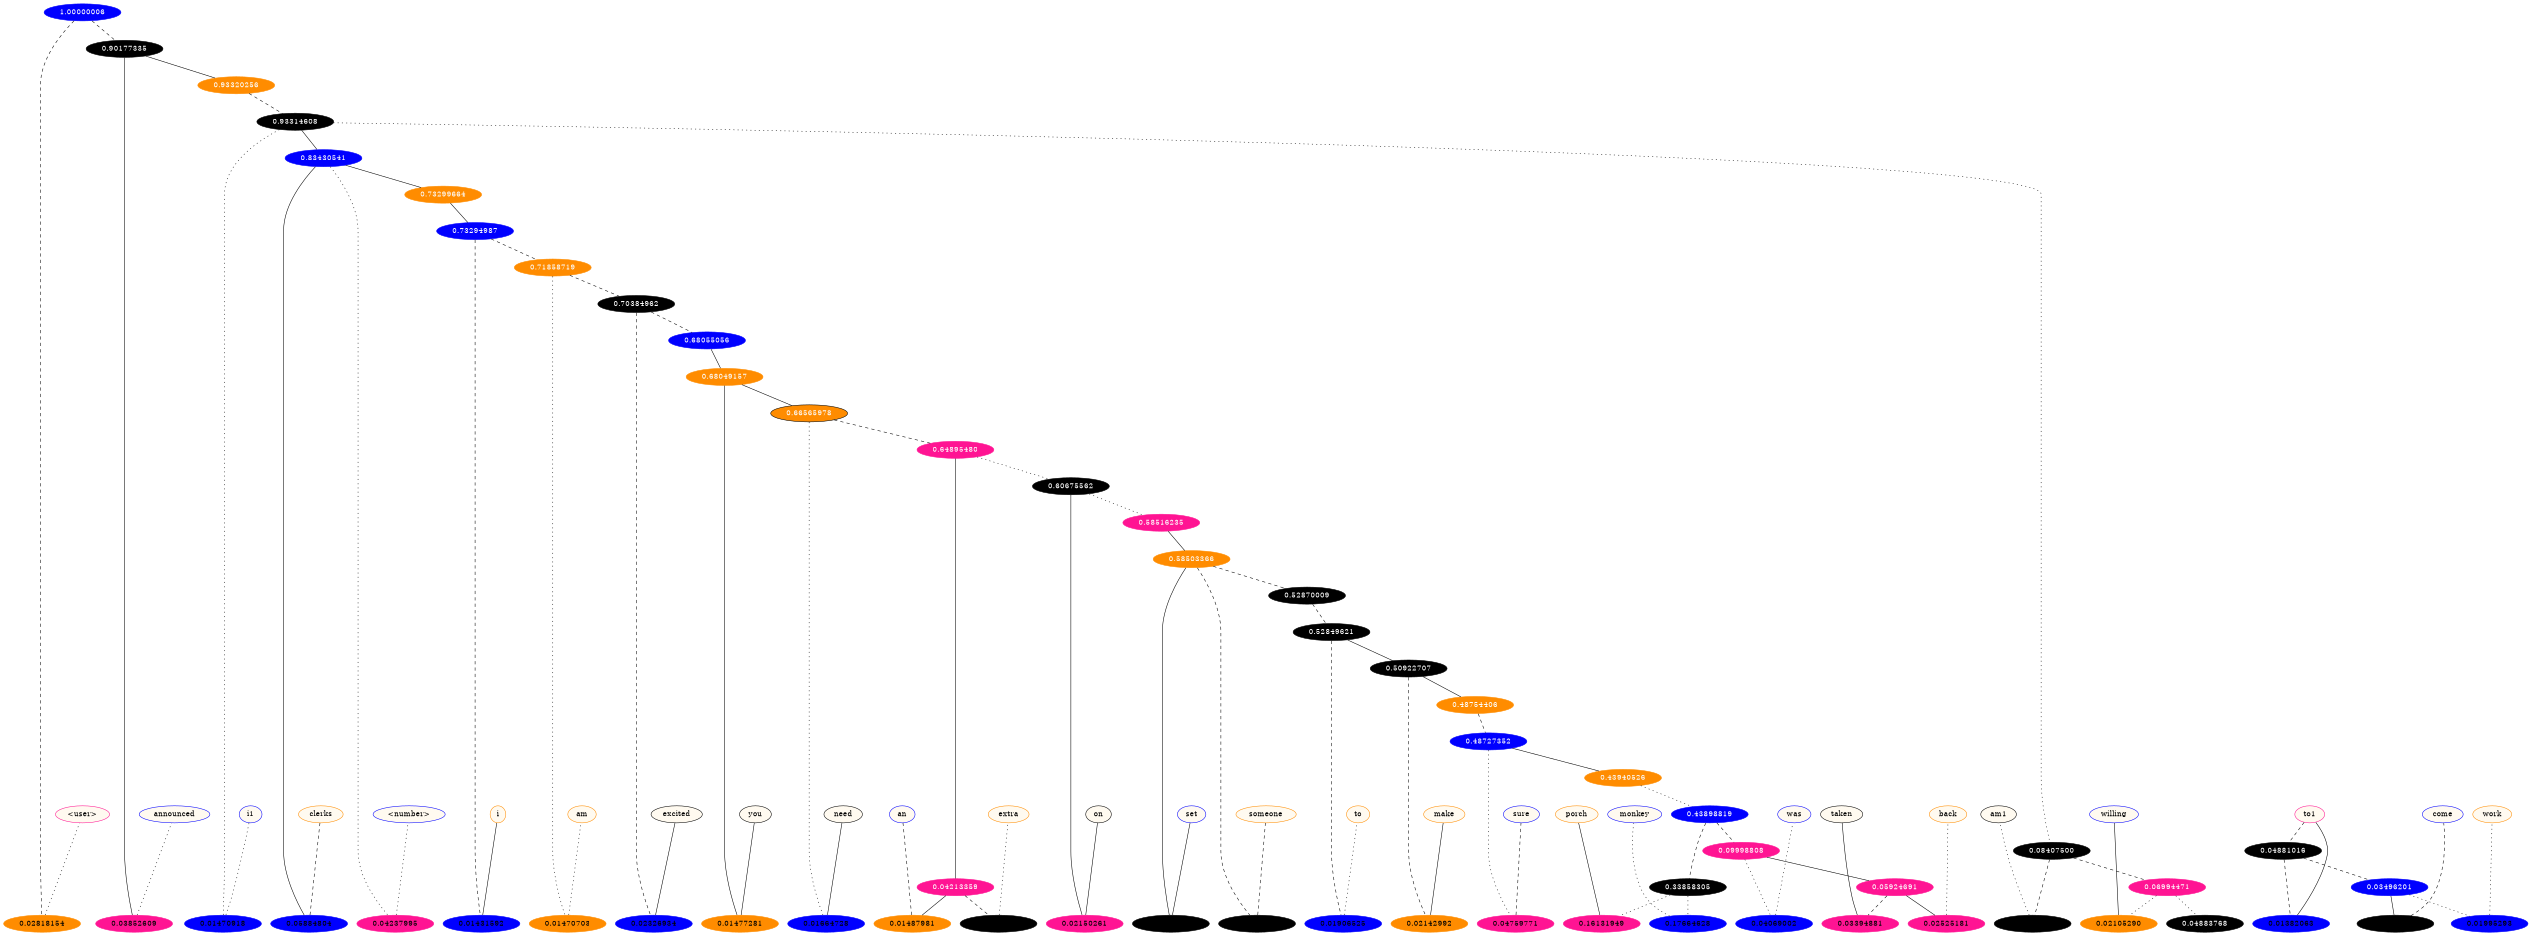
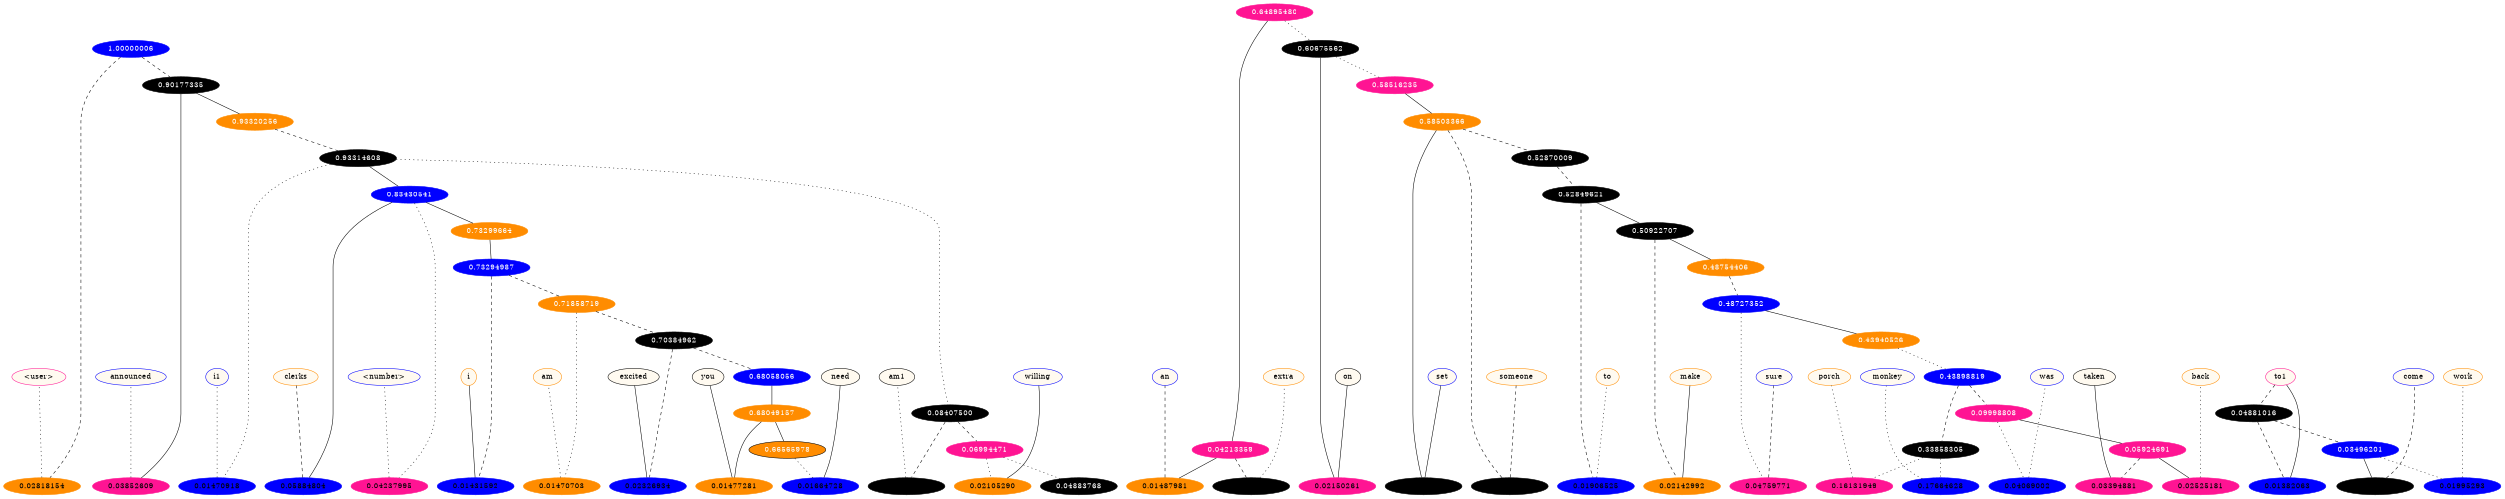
(707, 340) -> (772, 377)
(882, 432) -> none
(1589, 869) -> (1842, 432)
